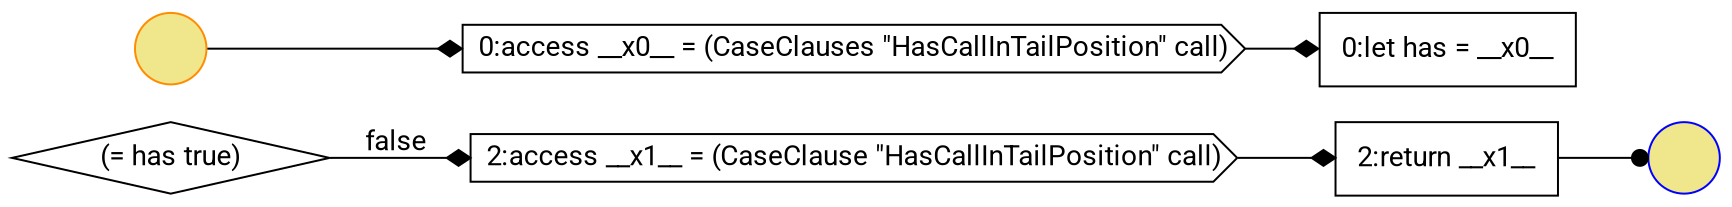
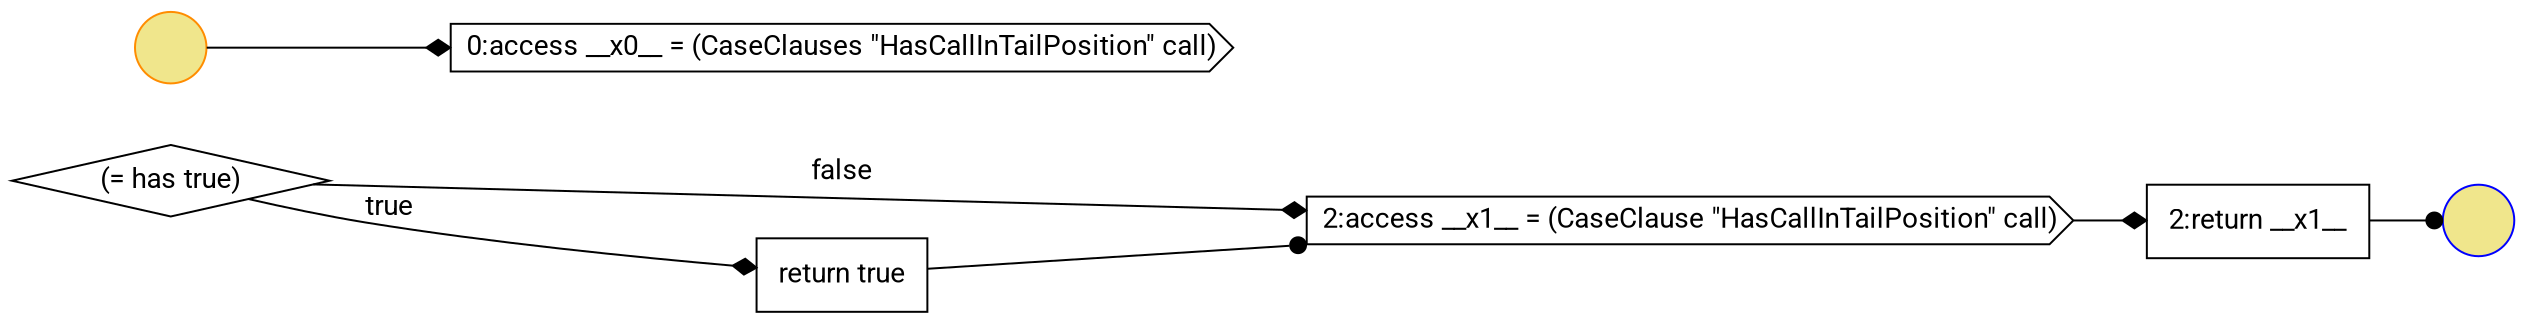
(1447, 49) -> none
none -> (842, 274)
